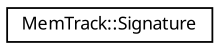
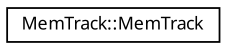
(110, 25) -> (113, 25)
